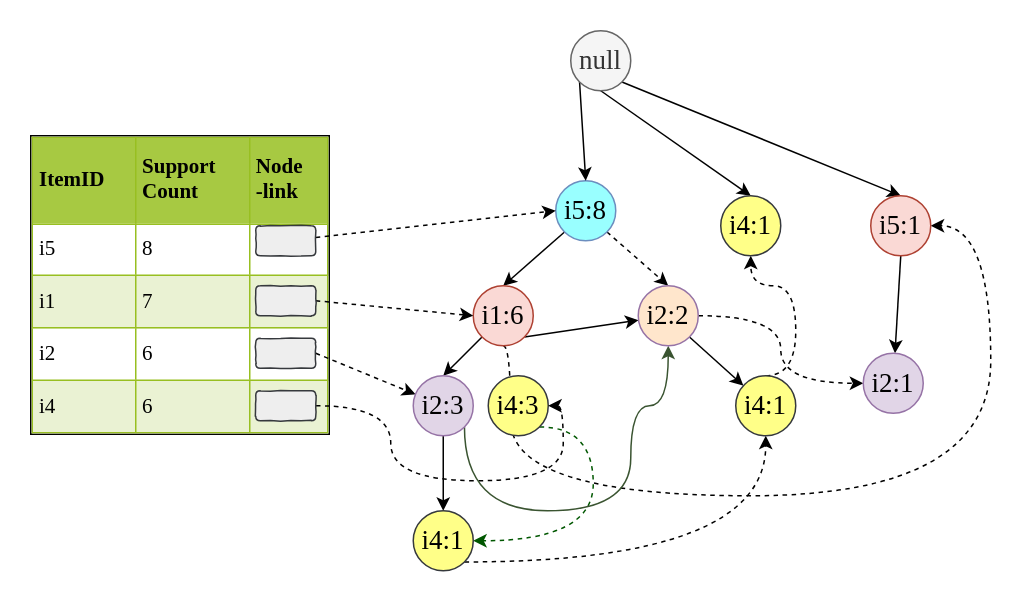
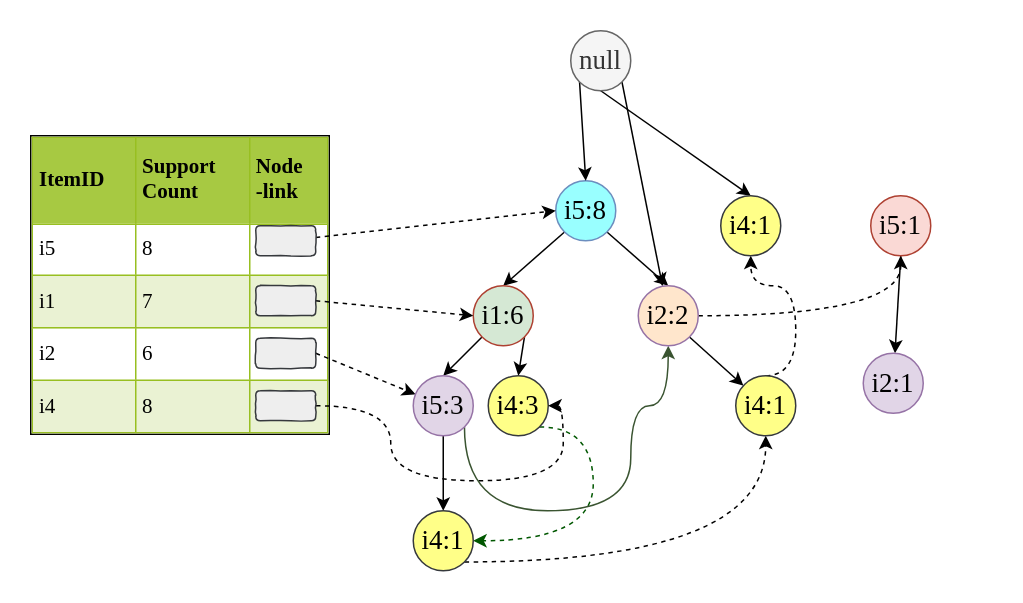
(756, 137) -> (644, 194)
(107, 224) -> (107, 224)
(634, 256) -> (634, 256)
(503, 316) -> (503, 316)
(576, 329) -> (522, 351)
(781, 353) -> (810, 310)
(443, 406) -> (443, 406)
(853, 487) -> none
